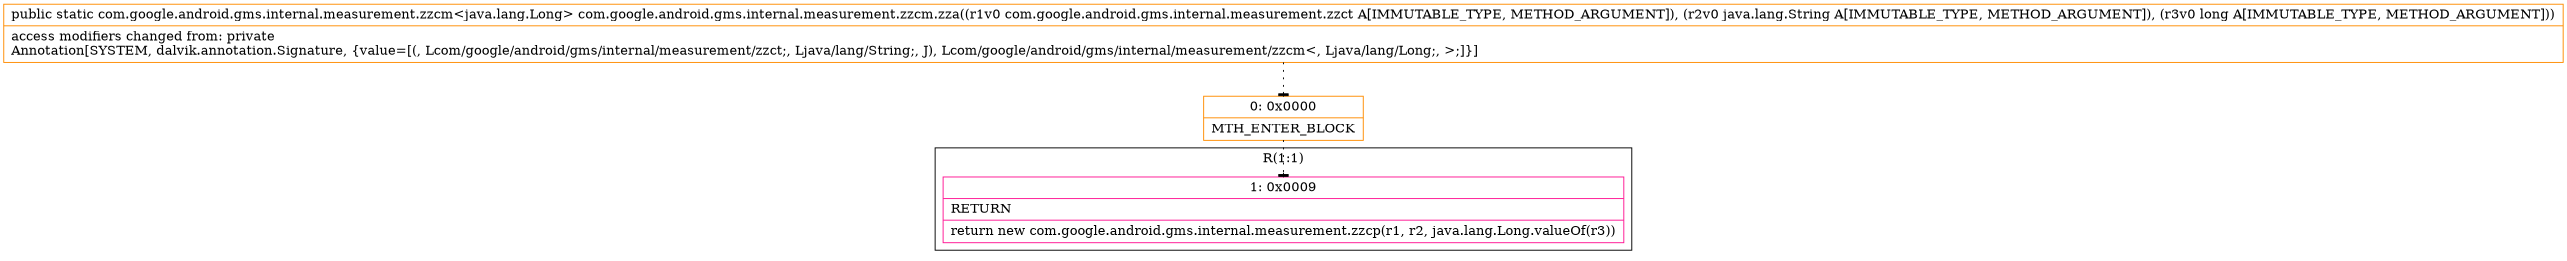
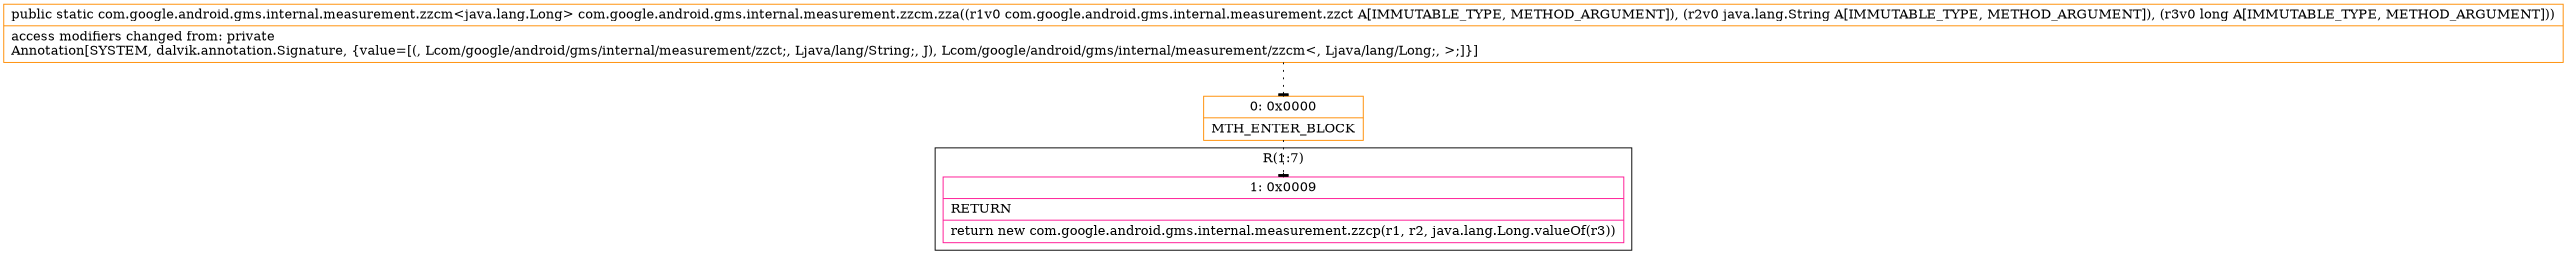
(1283, 159) -> (1283, 159)
